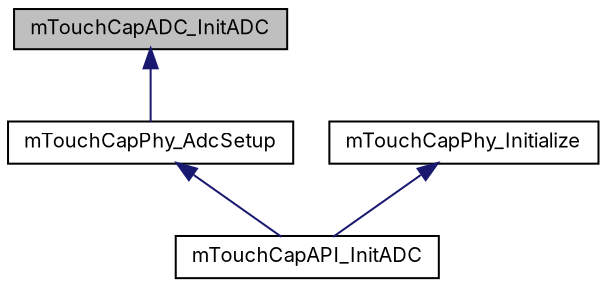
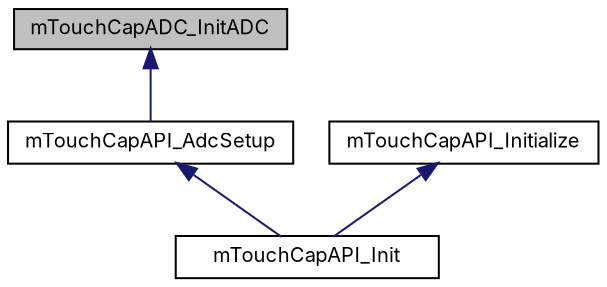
(151, 143) -> (151, 143)
(464, 143) -> (464, 143)
(307, 257) -> (307, 257)
